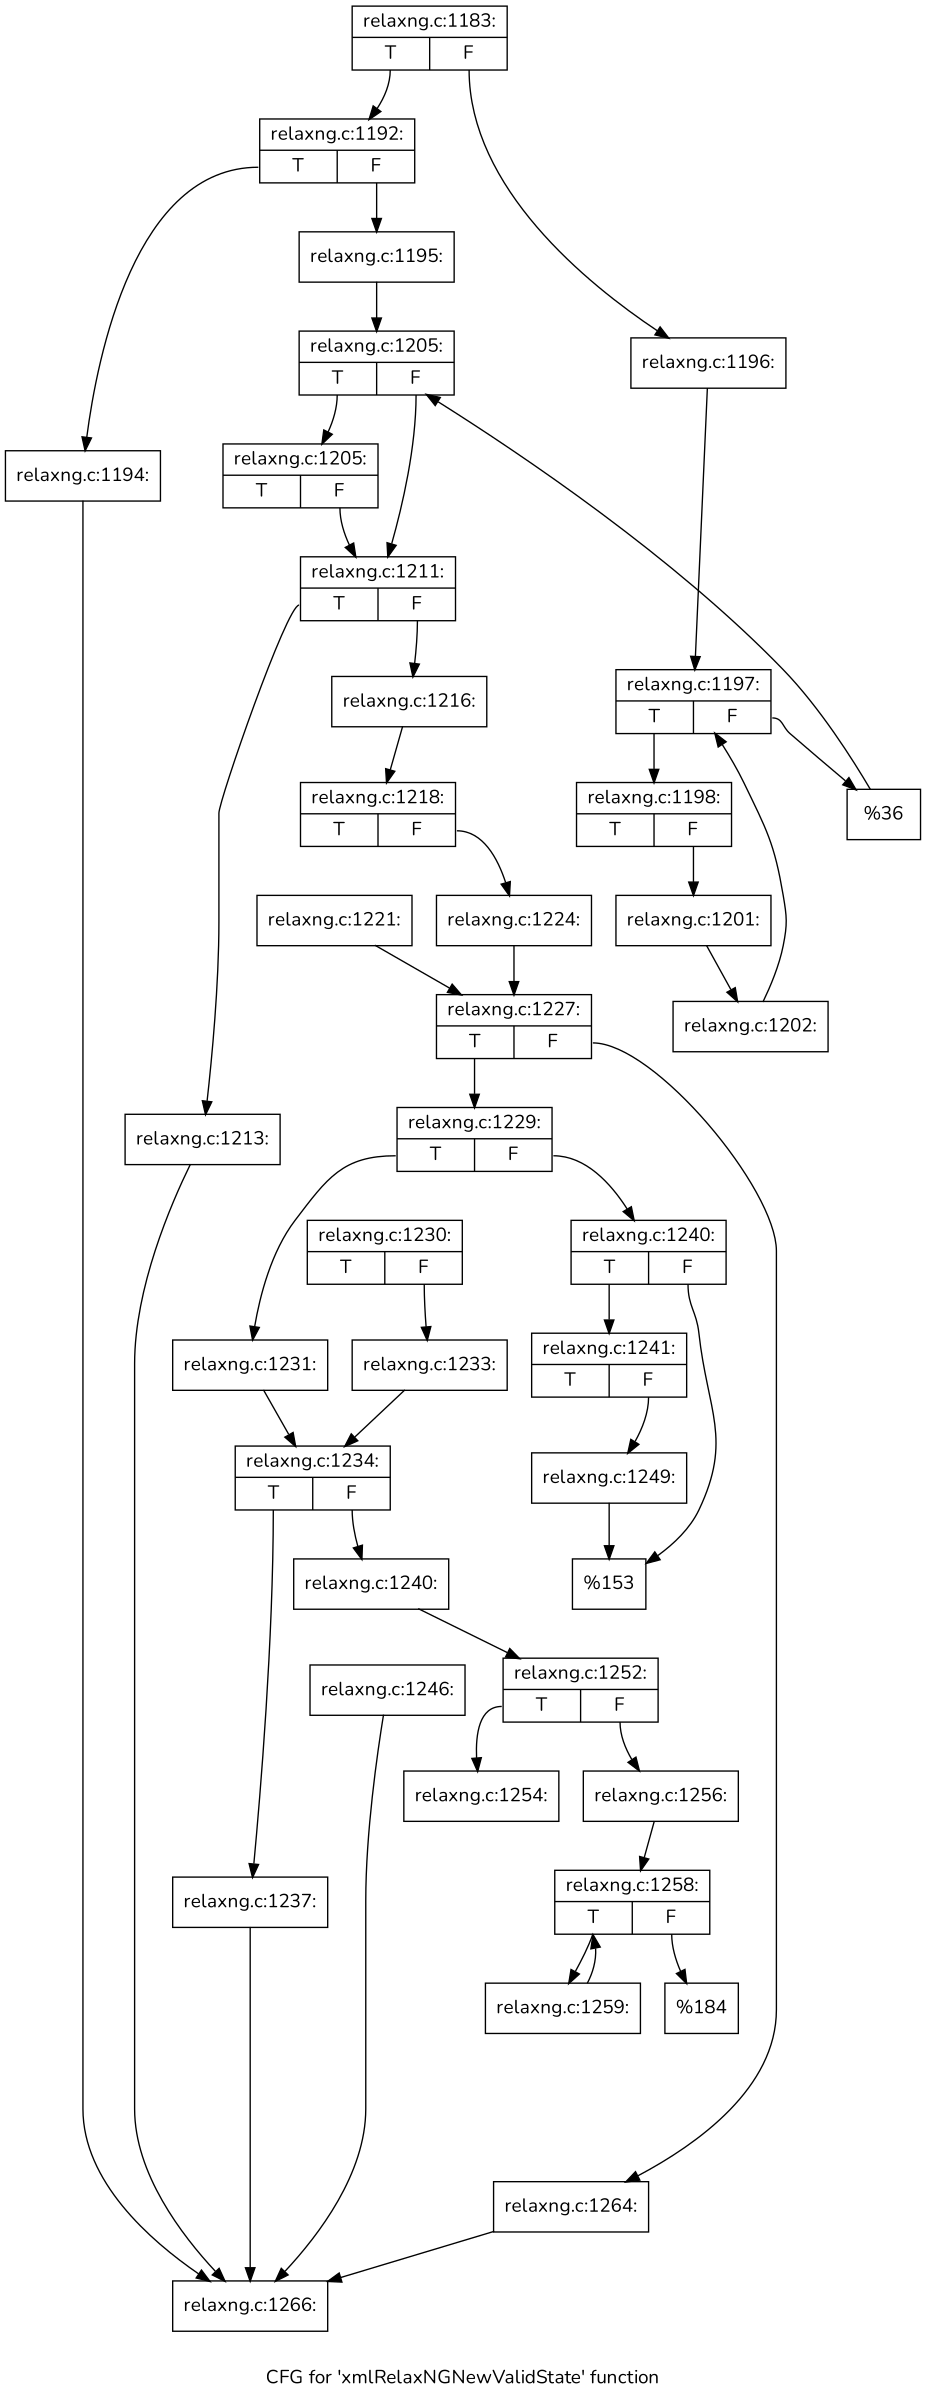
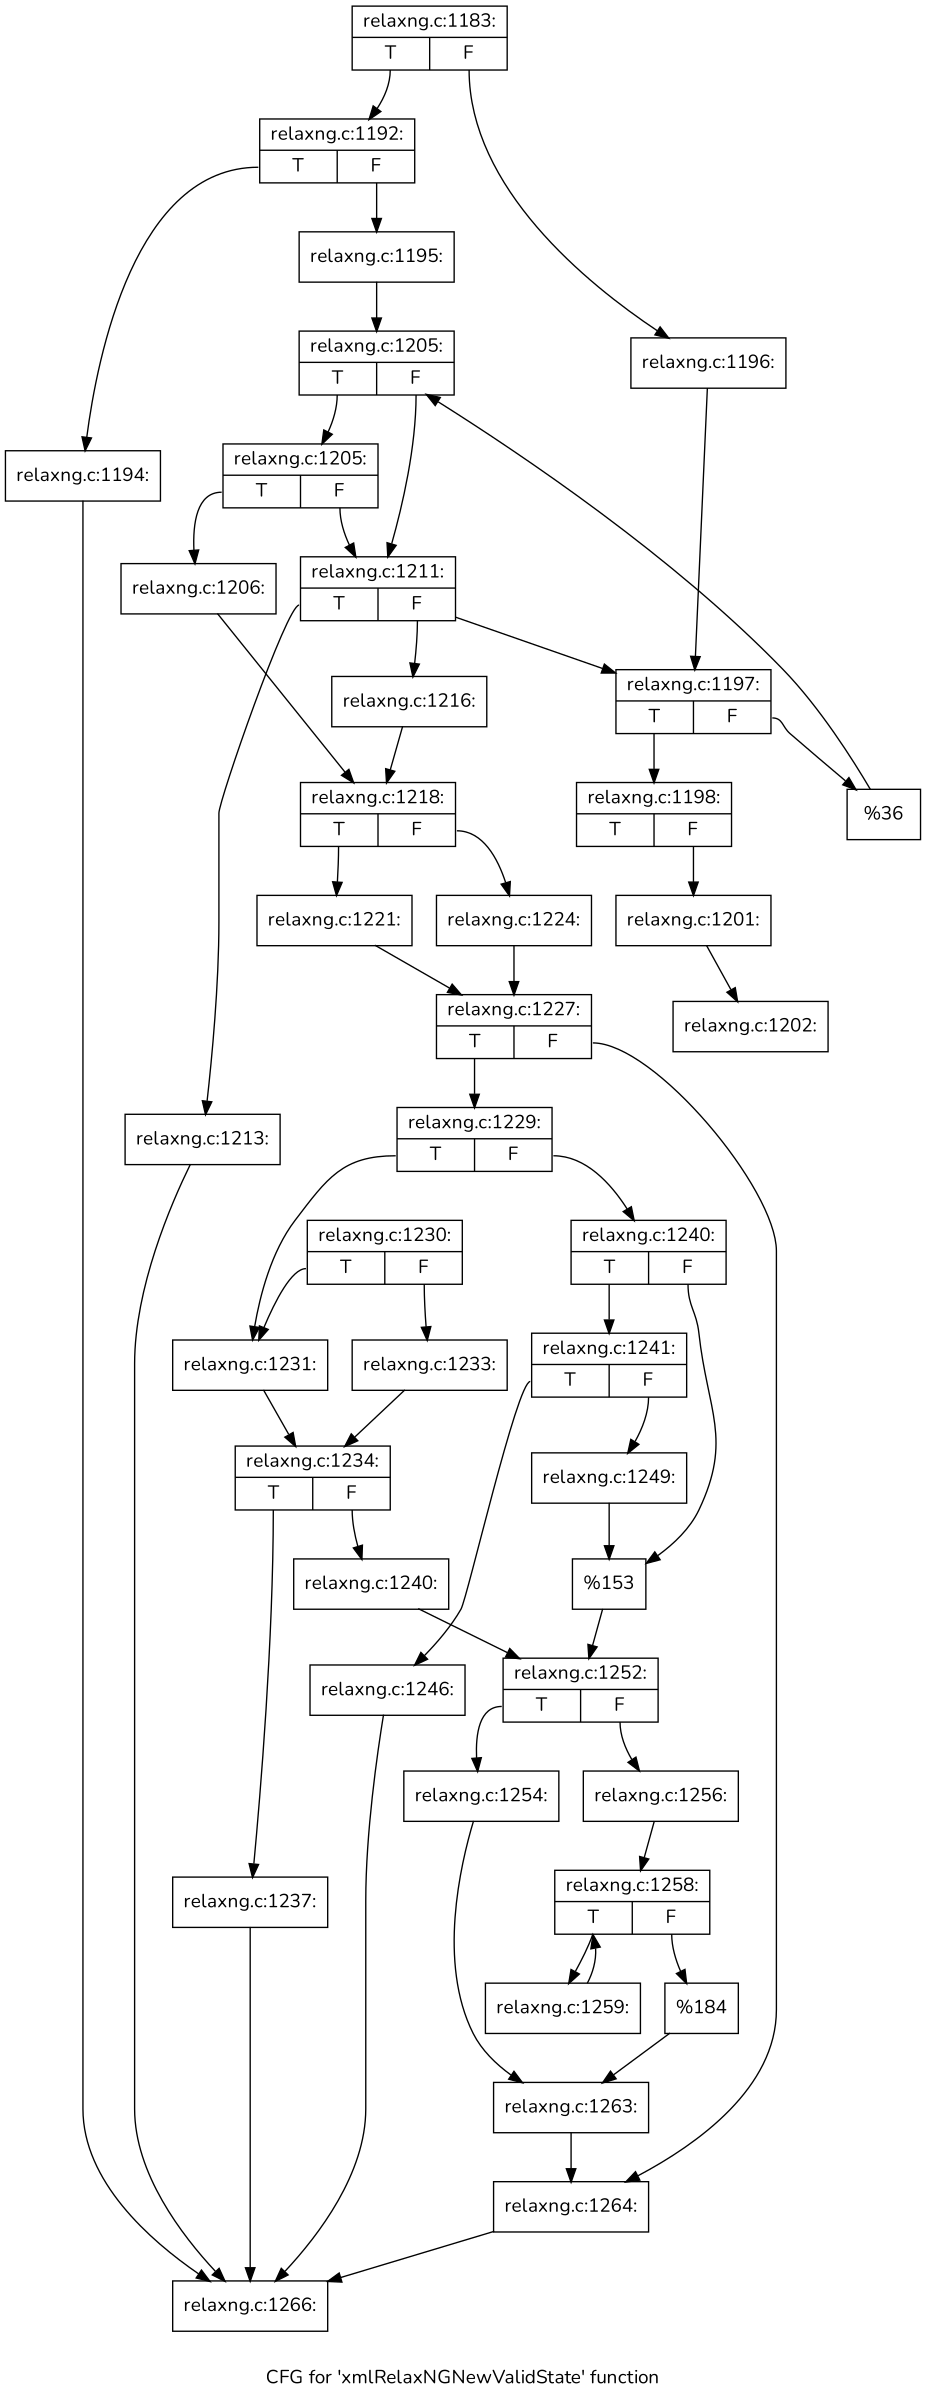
none -> (199, 589)
none -> (338, 864)
(778, 869) -> (529, 643)
none -> (280, 1294)
none -> (485, 1523)
none -> (598, 1627)
none -> (571, 2108)
